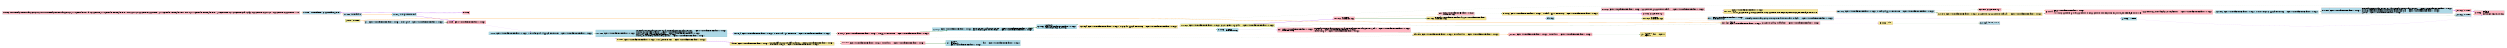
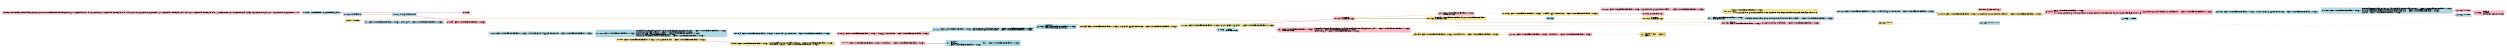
(1396, 16) -> (1396, 16)
(1890, 23) -> (1890, 23)
